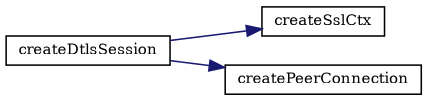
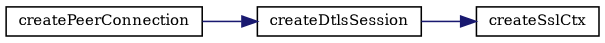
(190, 63) -> (222, 21)
